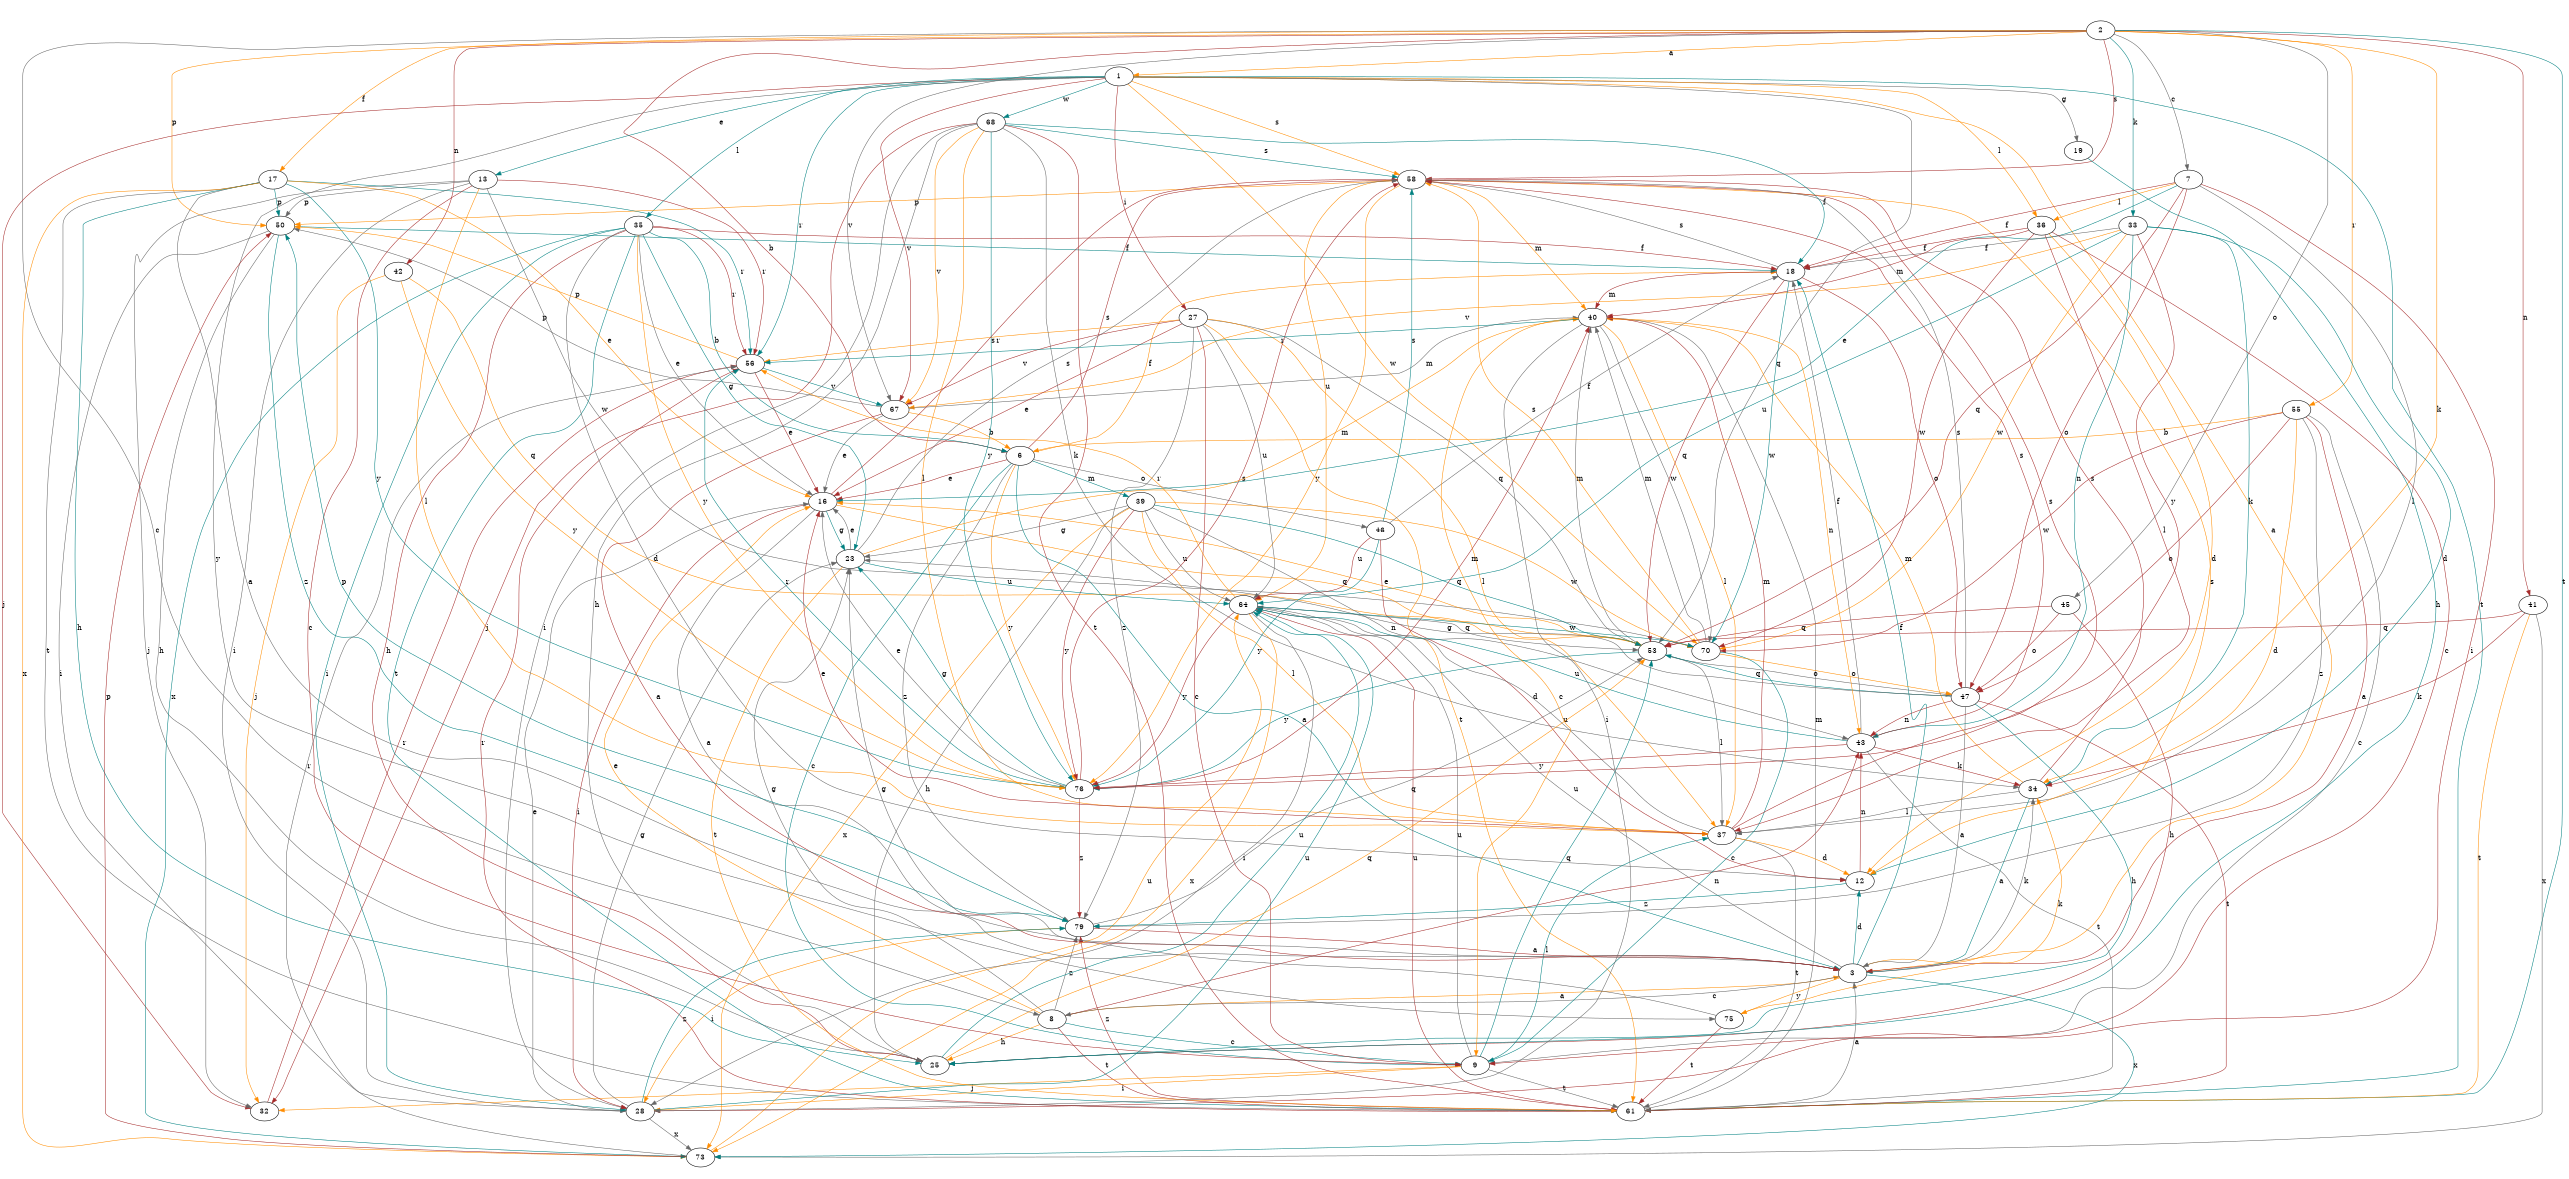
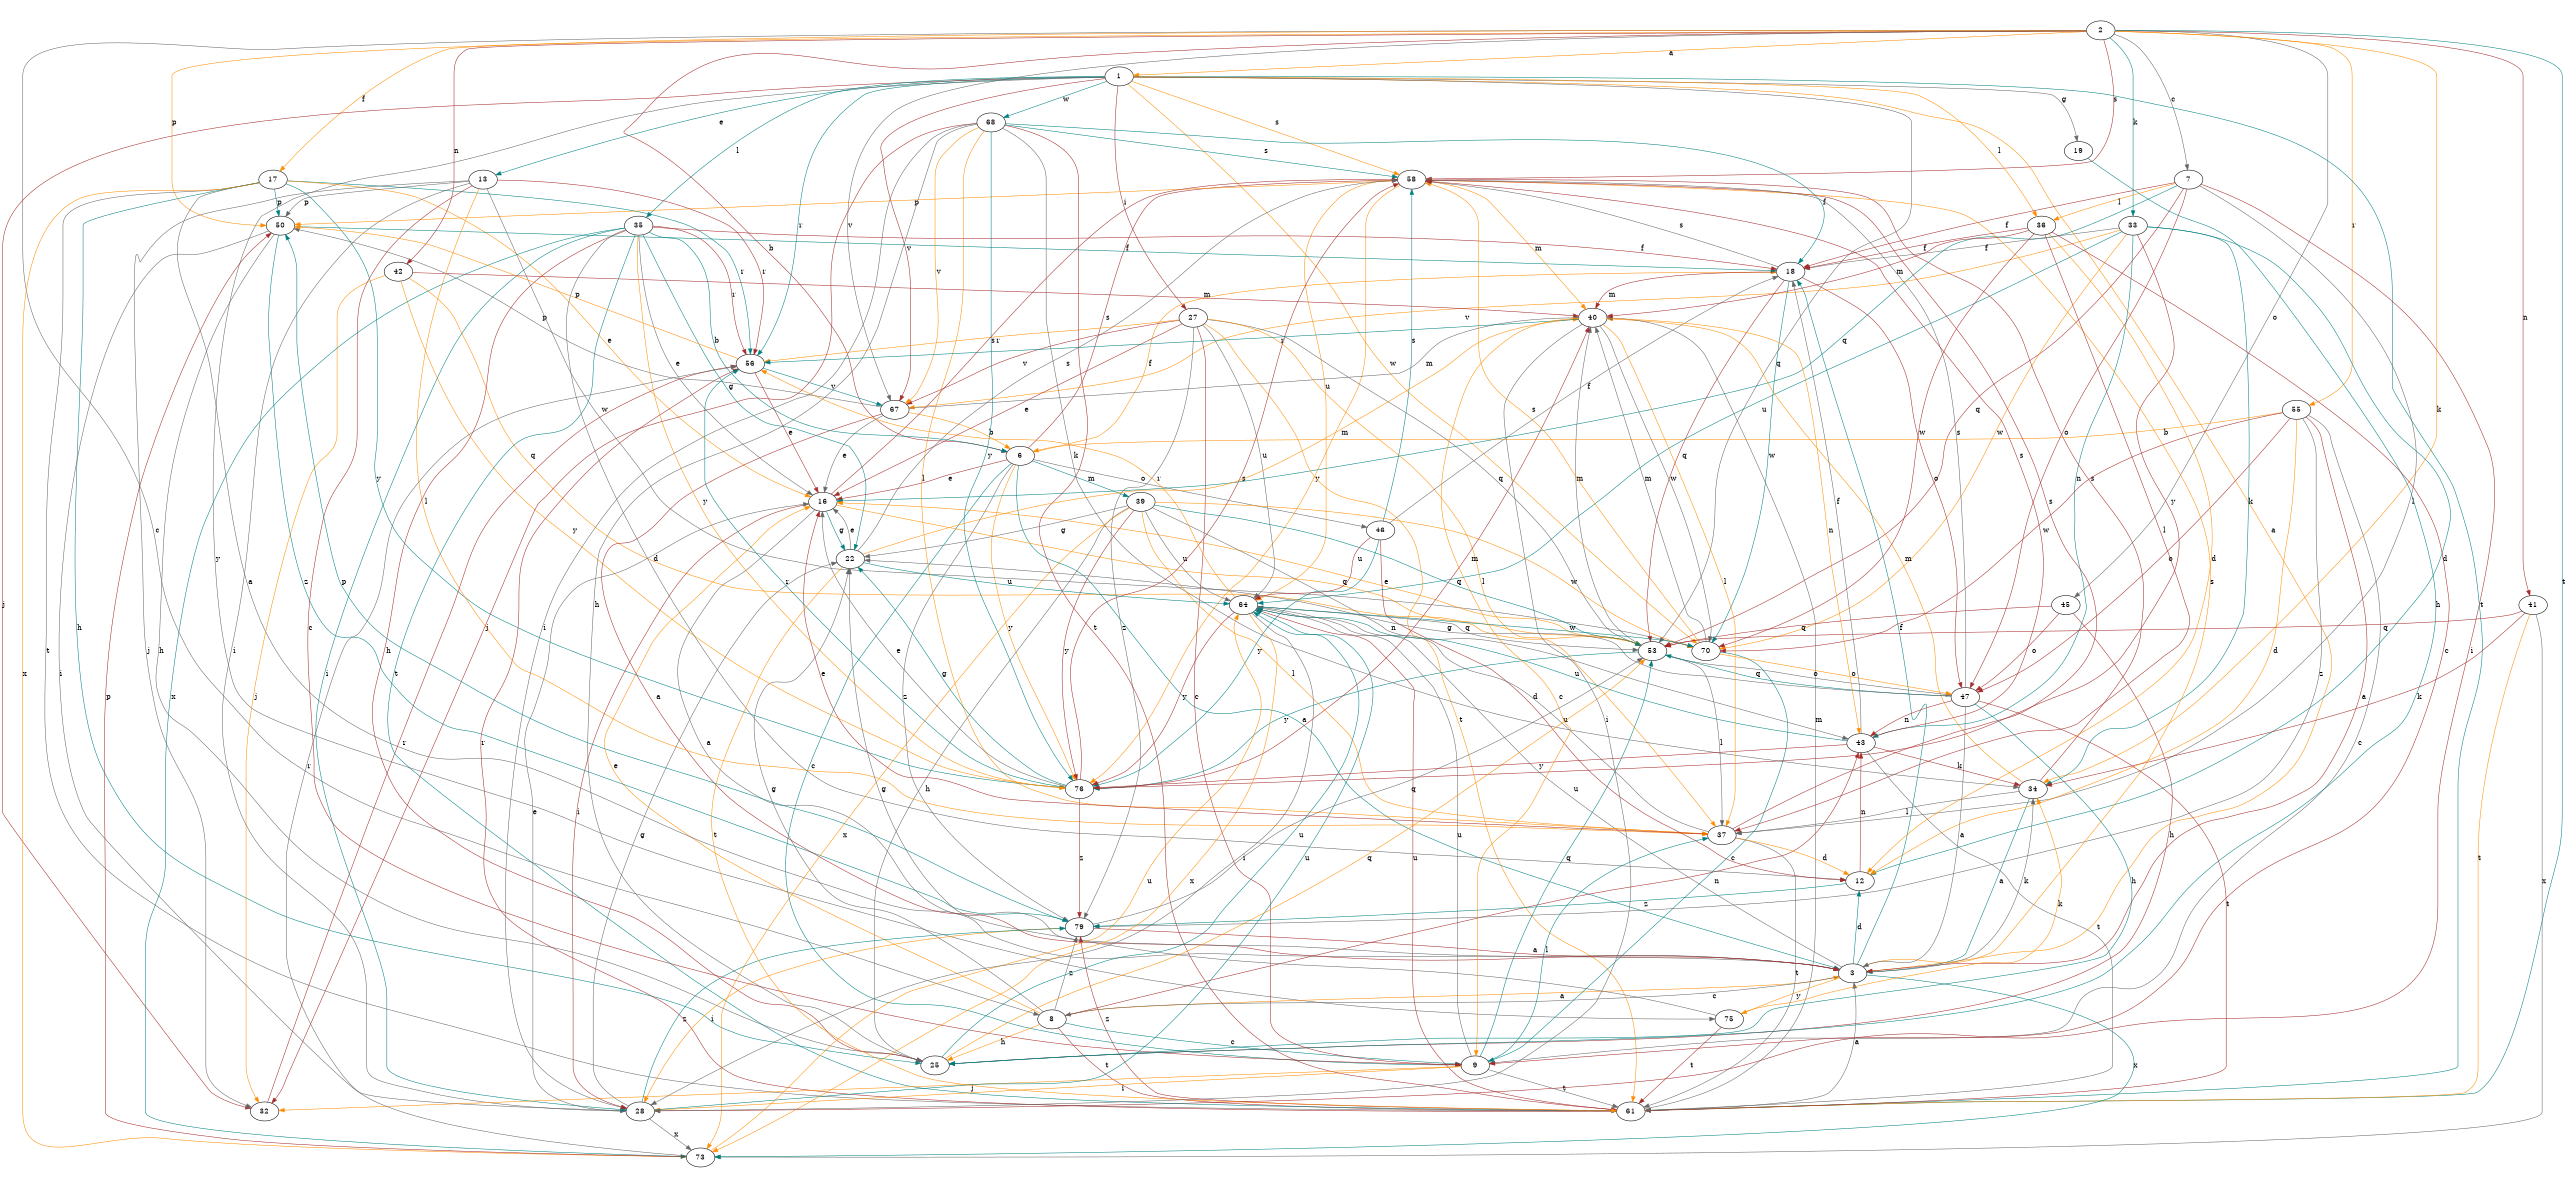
(1845, 341) -> (1845, 341)
(1756, 545) -> (1022, 292)
(850, 559) -> (850, 559)
